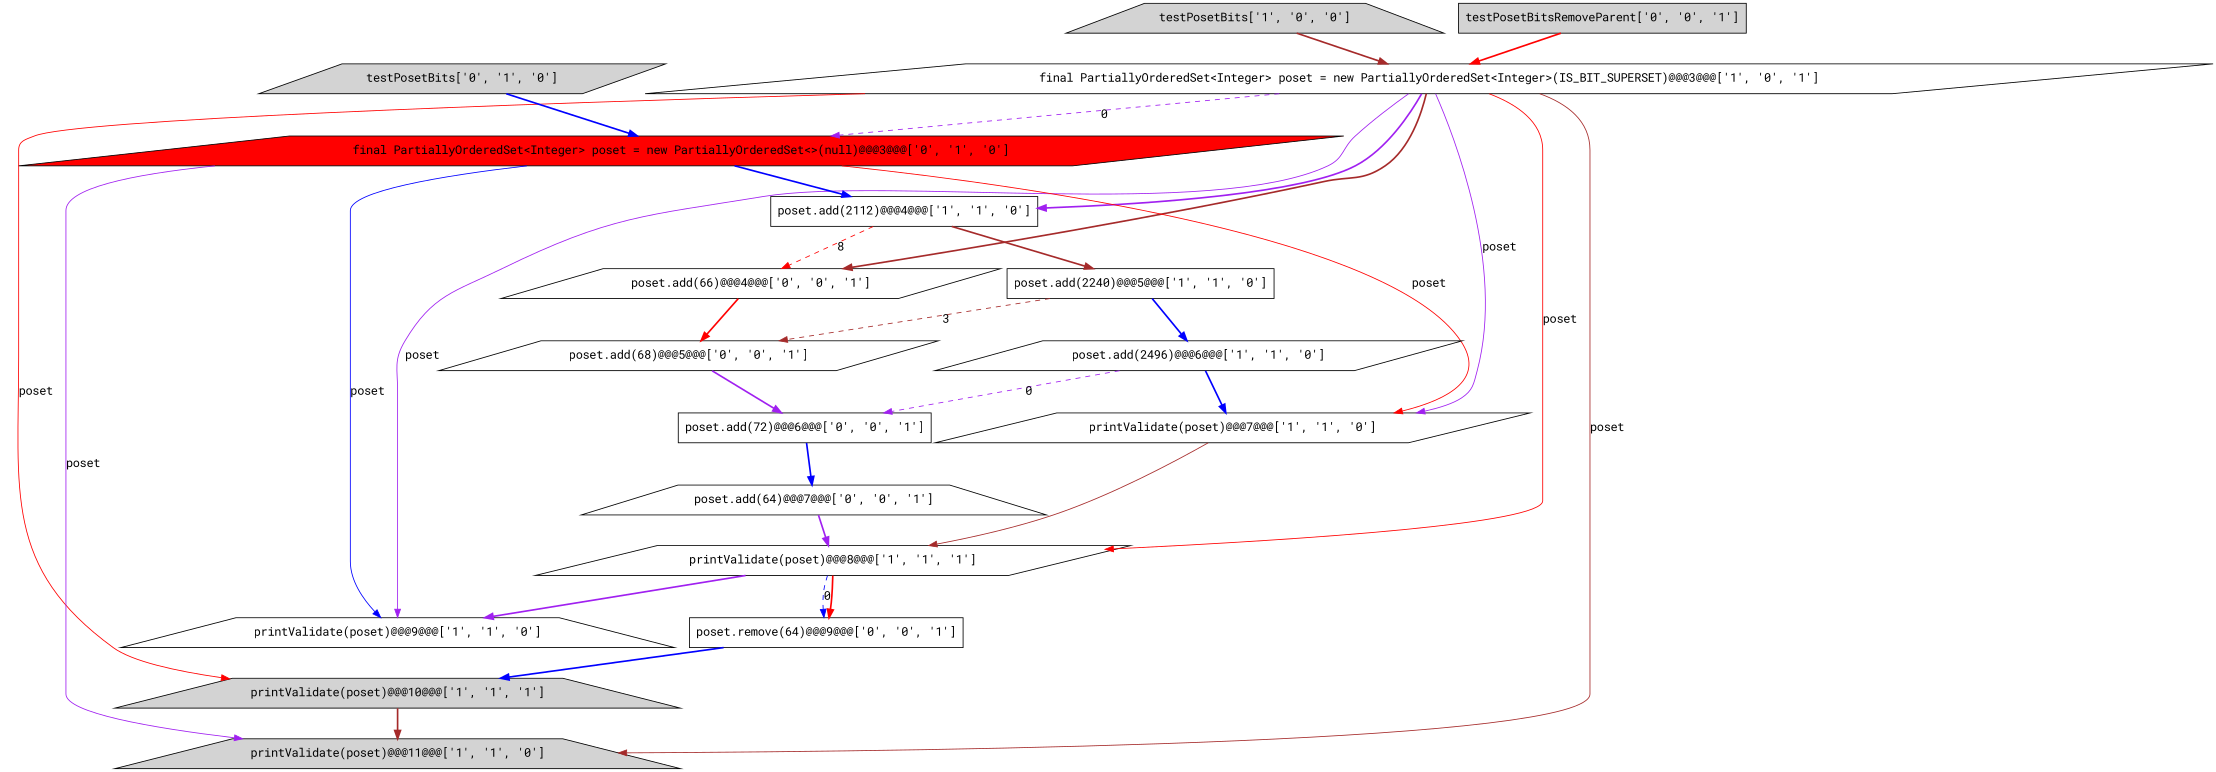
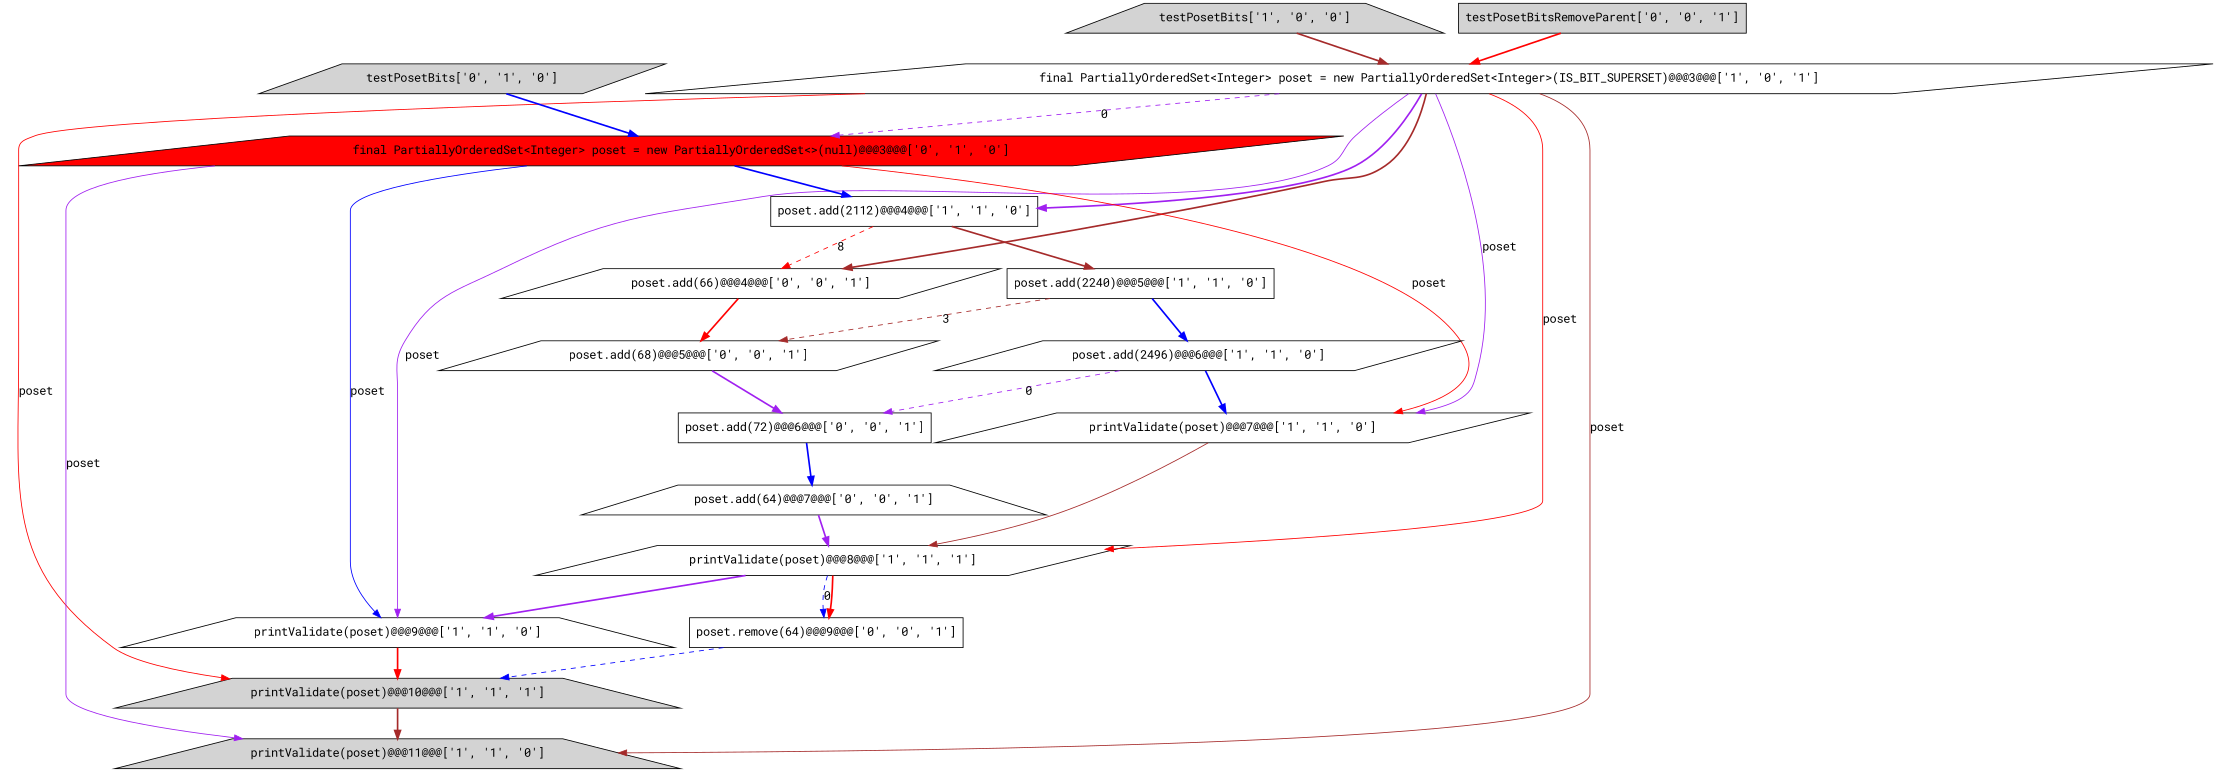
none -> (398, 659)
(616, 662) -> (616, 662)
